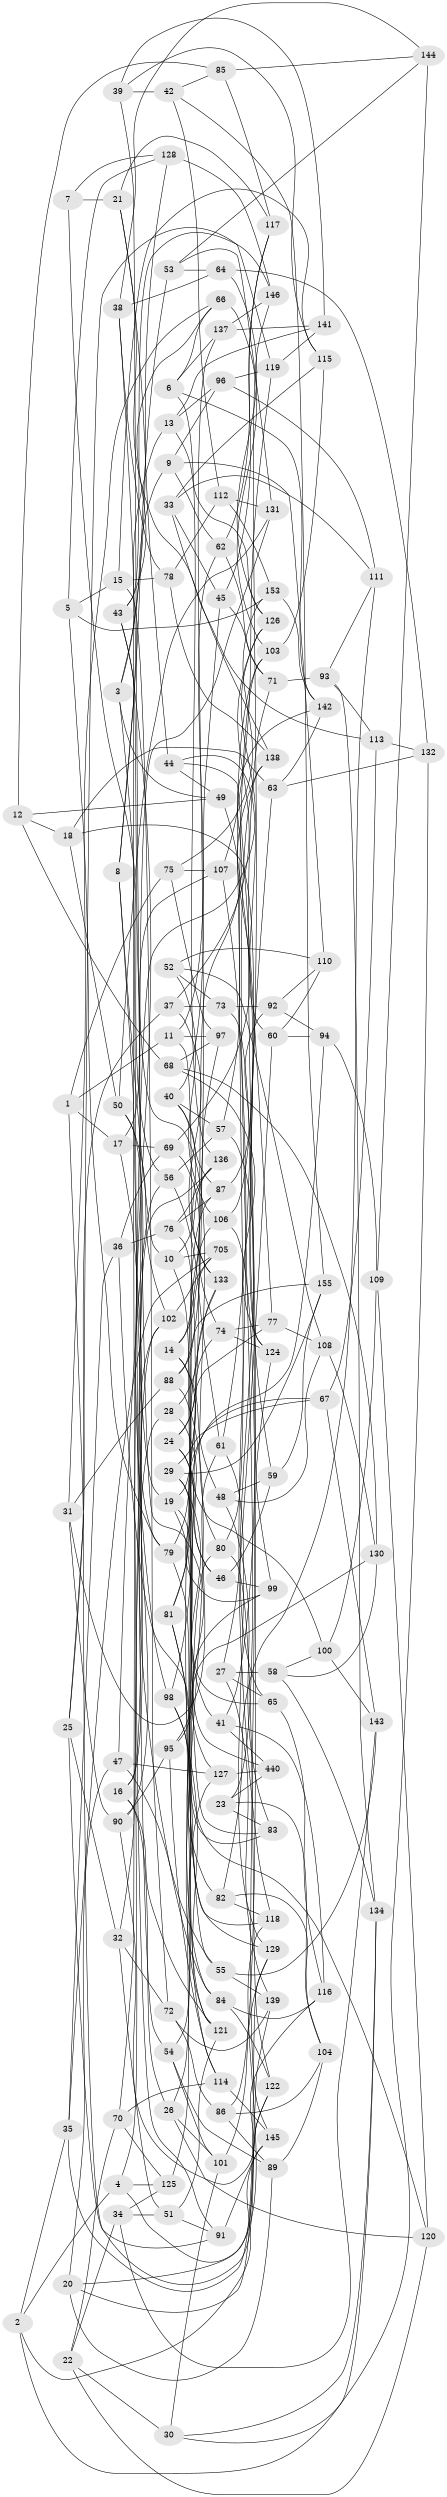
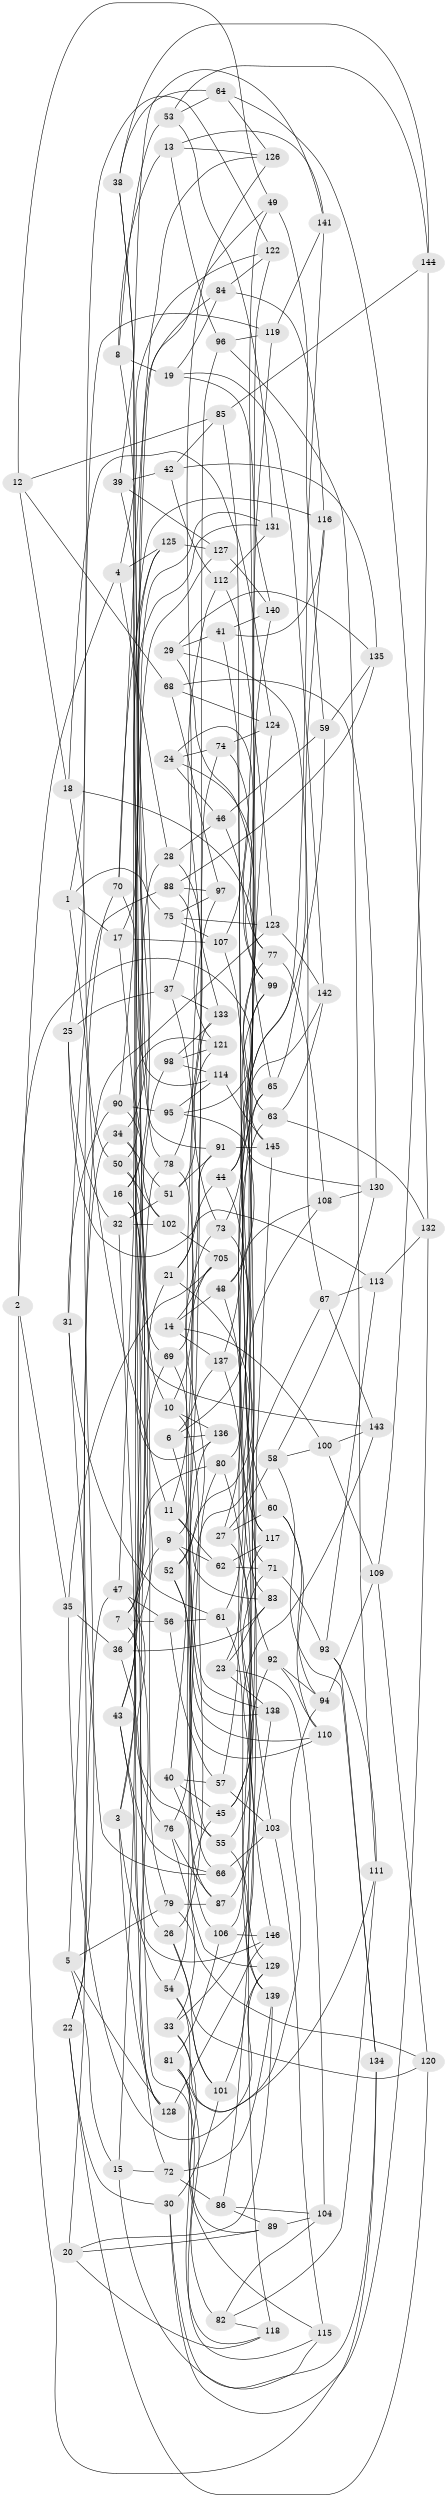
(273, 591) -> (273, 926)
none -> (143, 1238)
(325, 1284) -> (377, 657)
(273, 1769) -> (273, 611)
